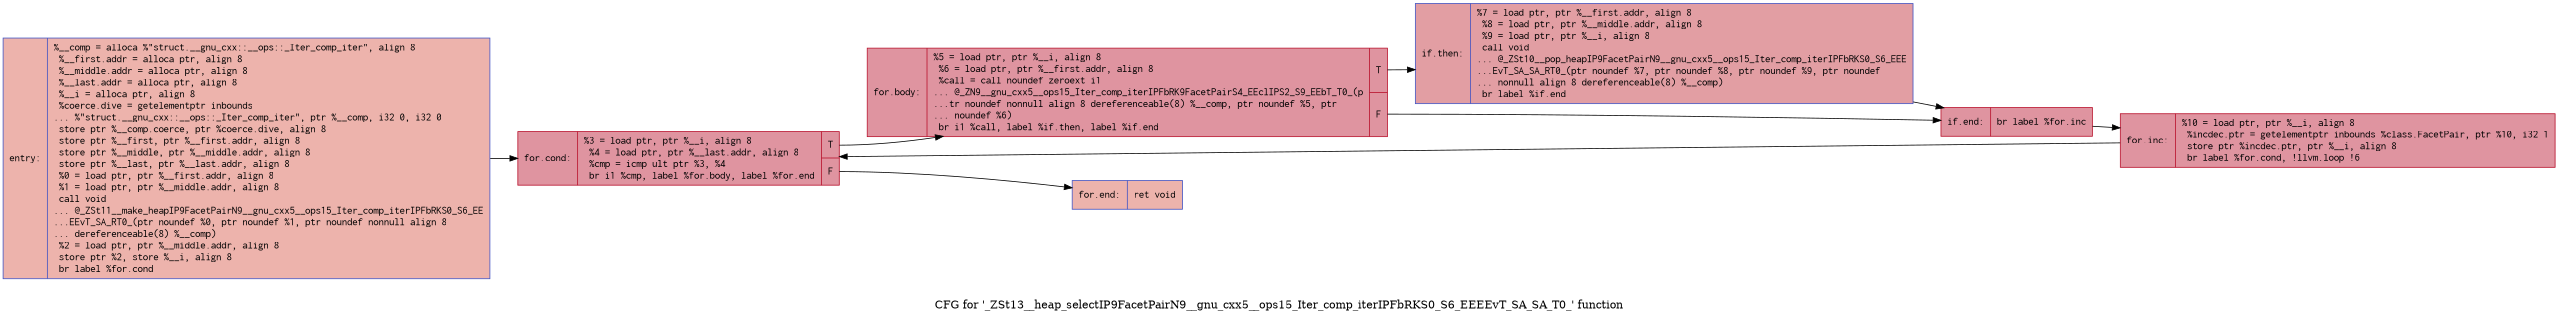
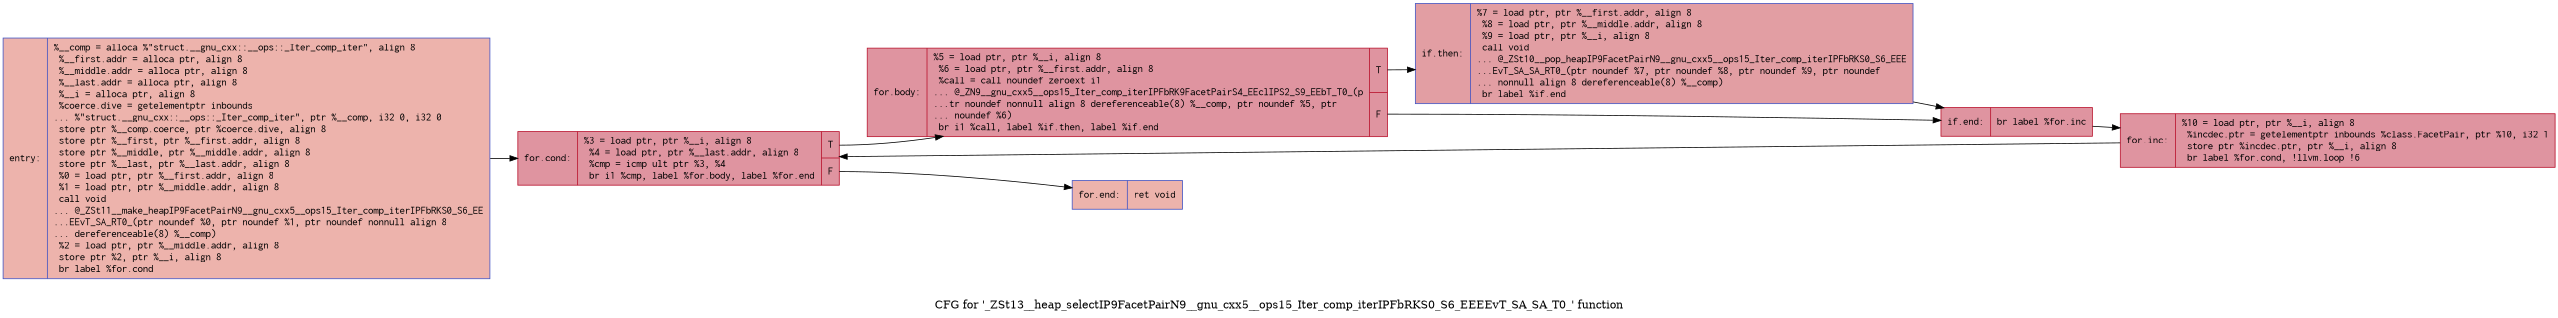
(143, 257) -> (138, 257)
